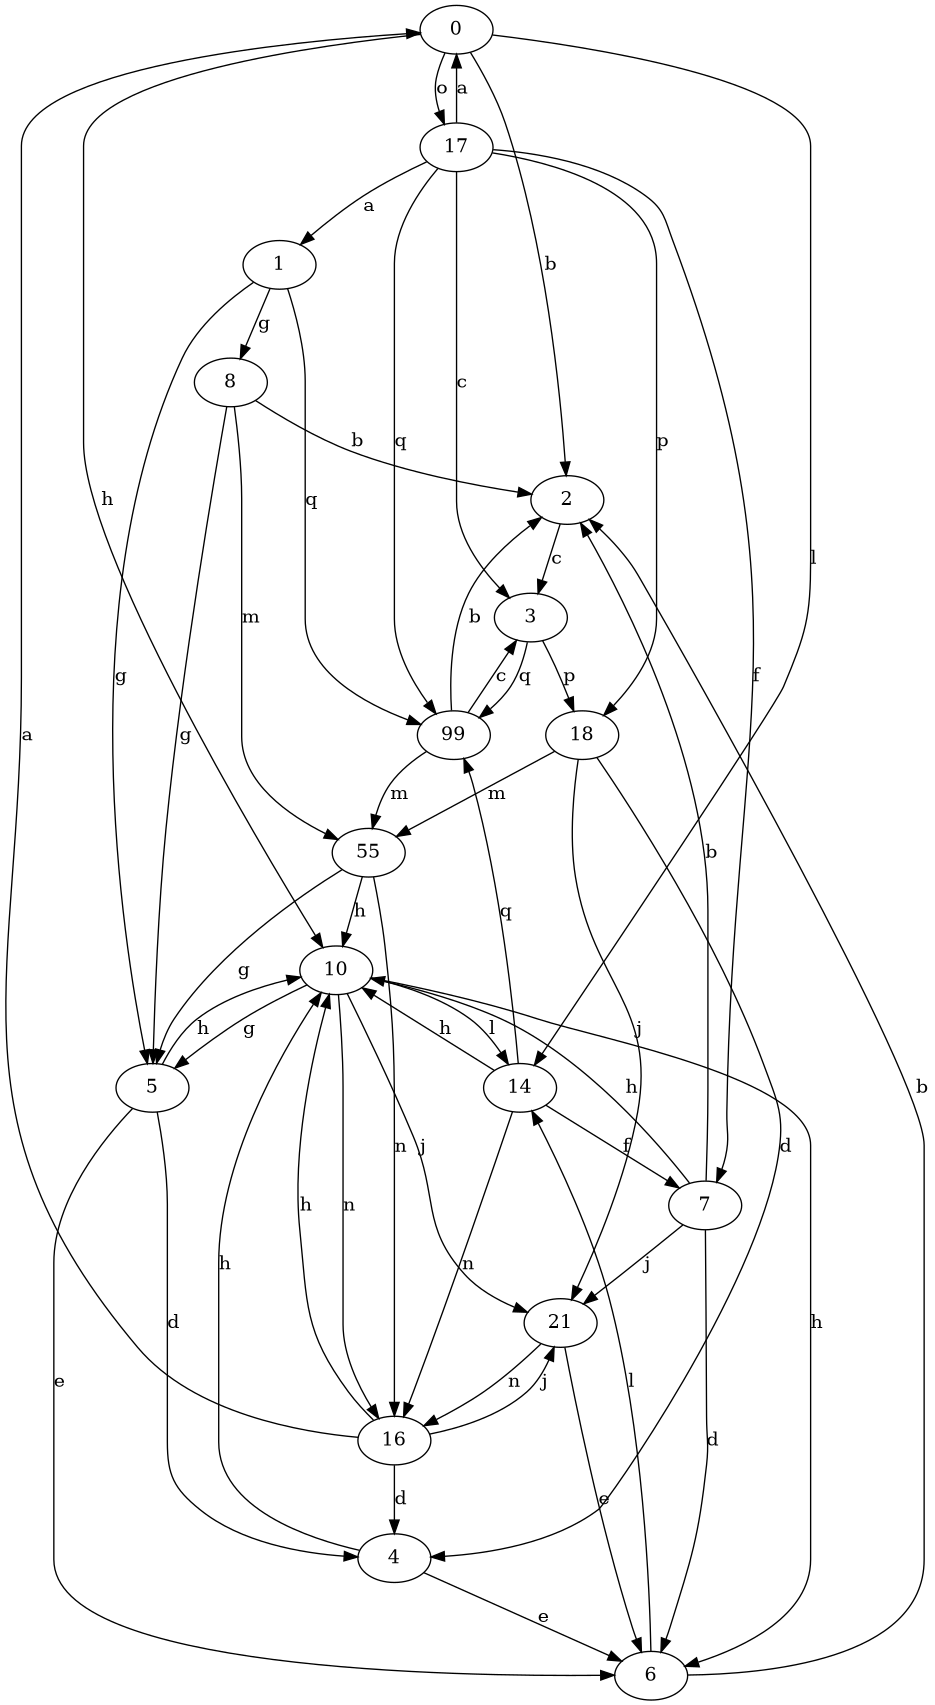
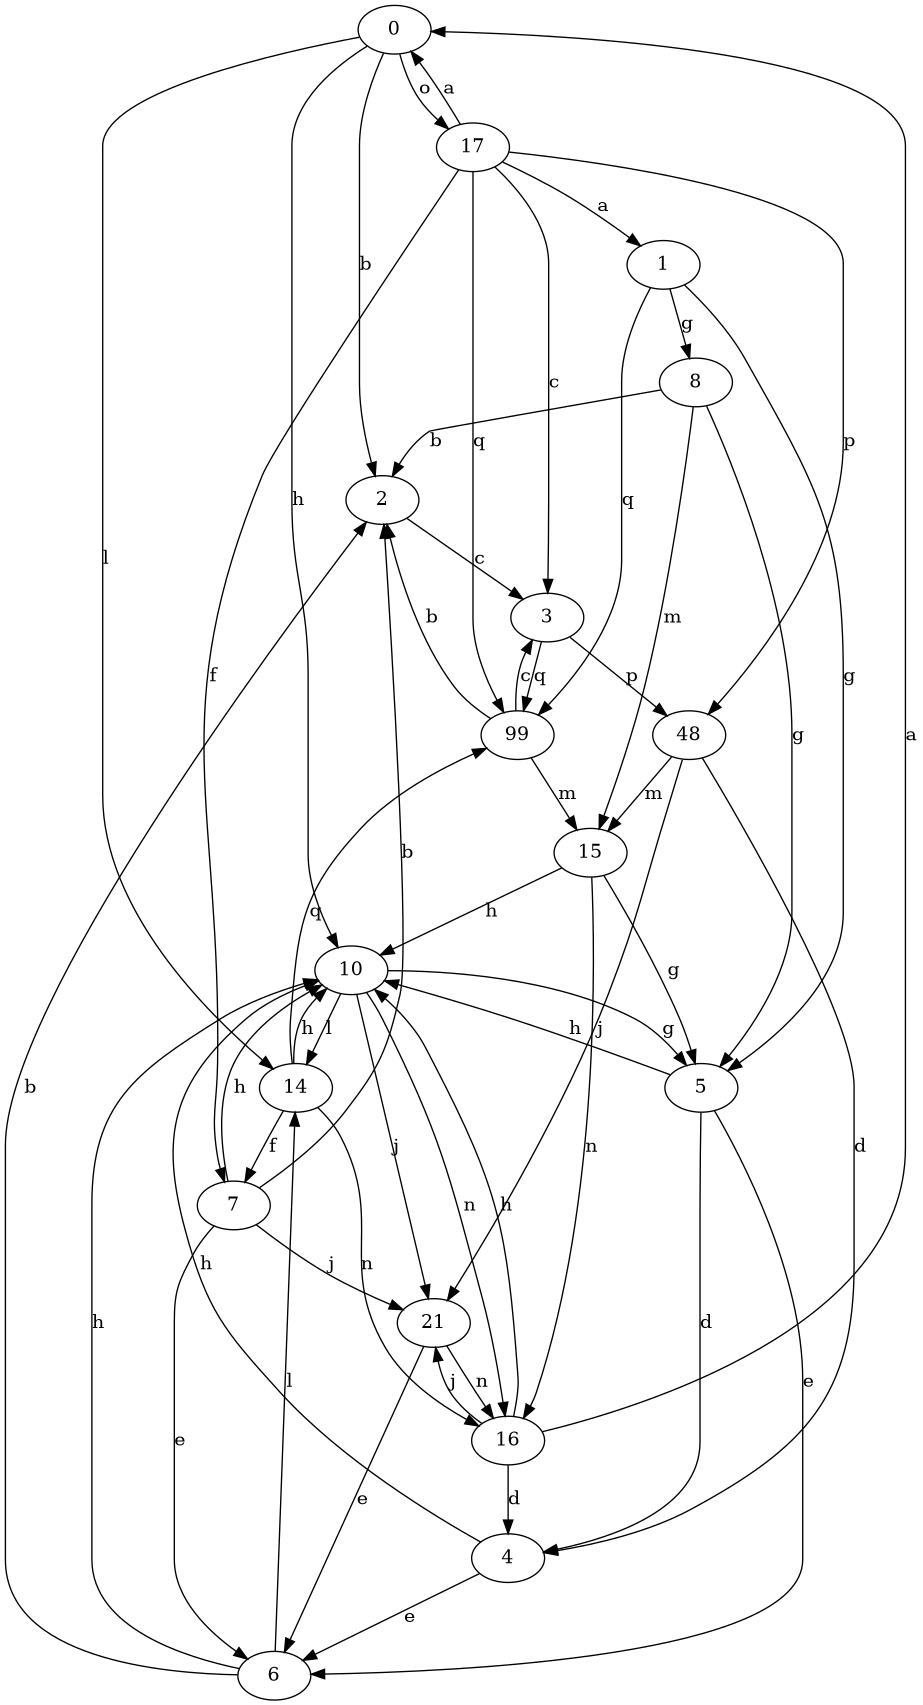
(582, 735) -> (689, 735)
(369, 853) -> (591, 853)
(811, 1192) -> (92, 1315)
(713, 1441) -> (180, 1441)
